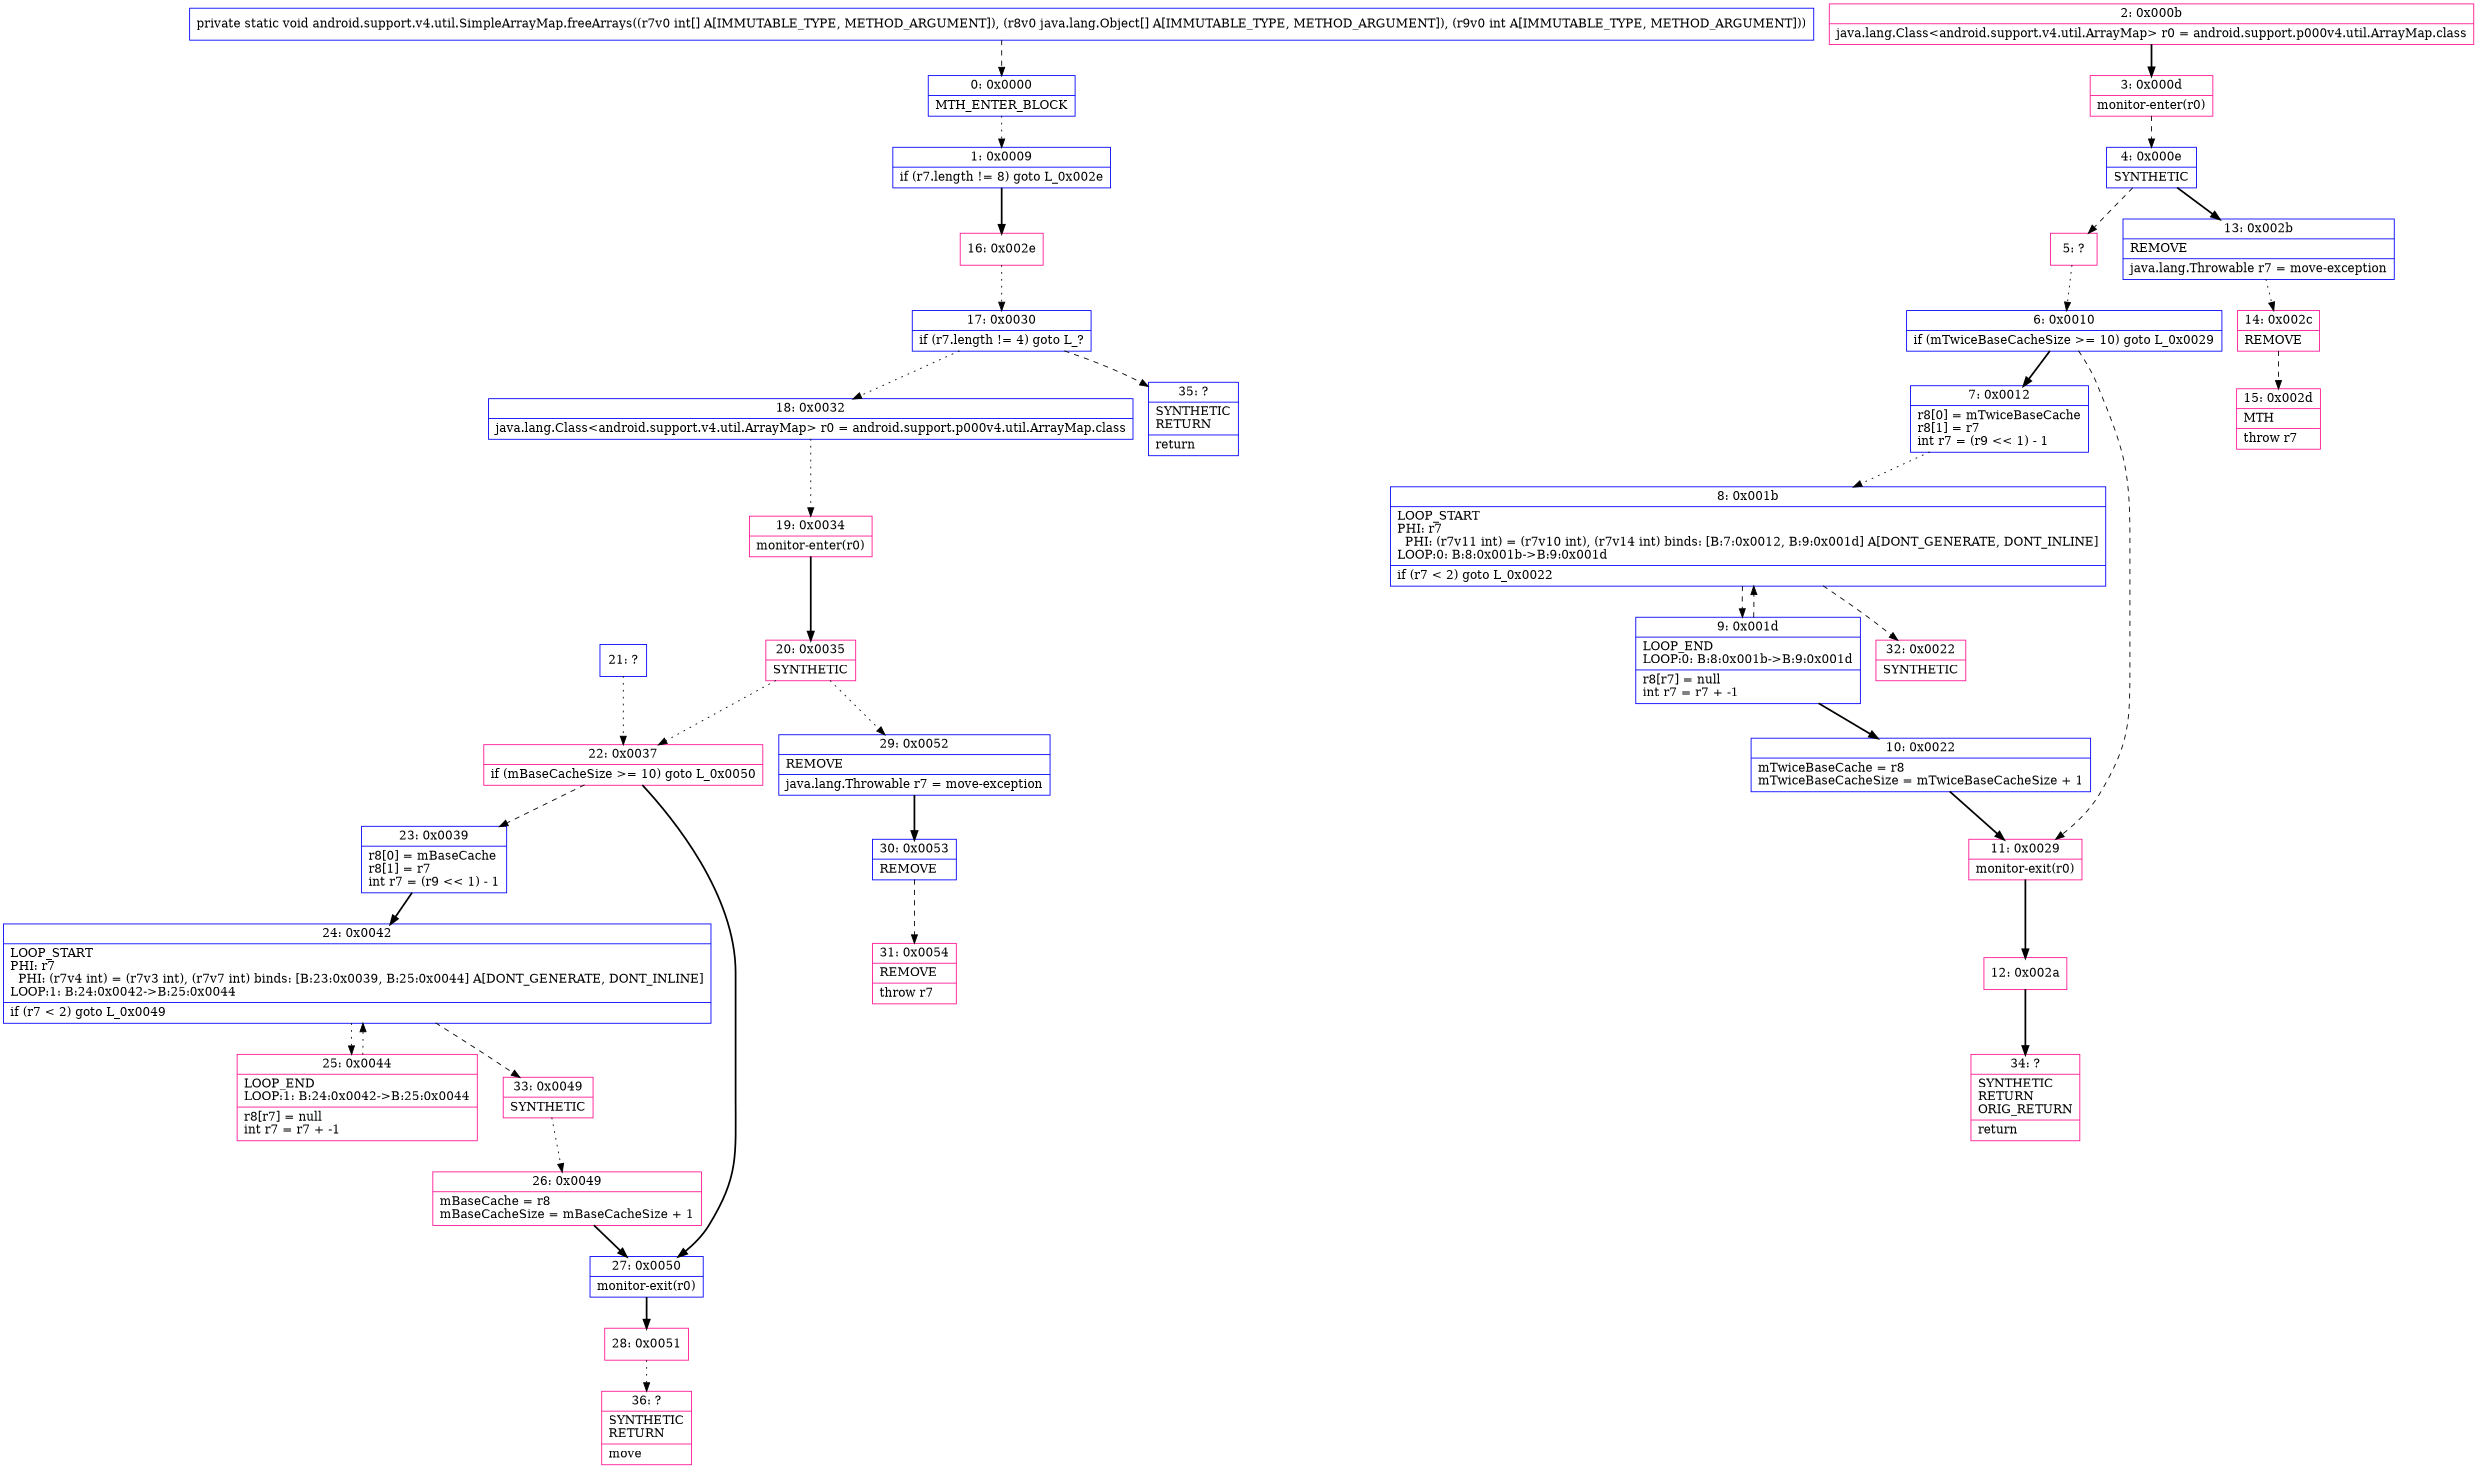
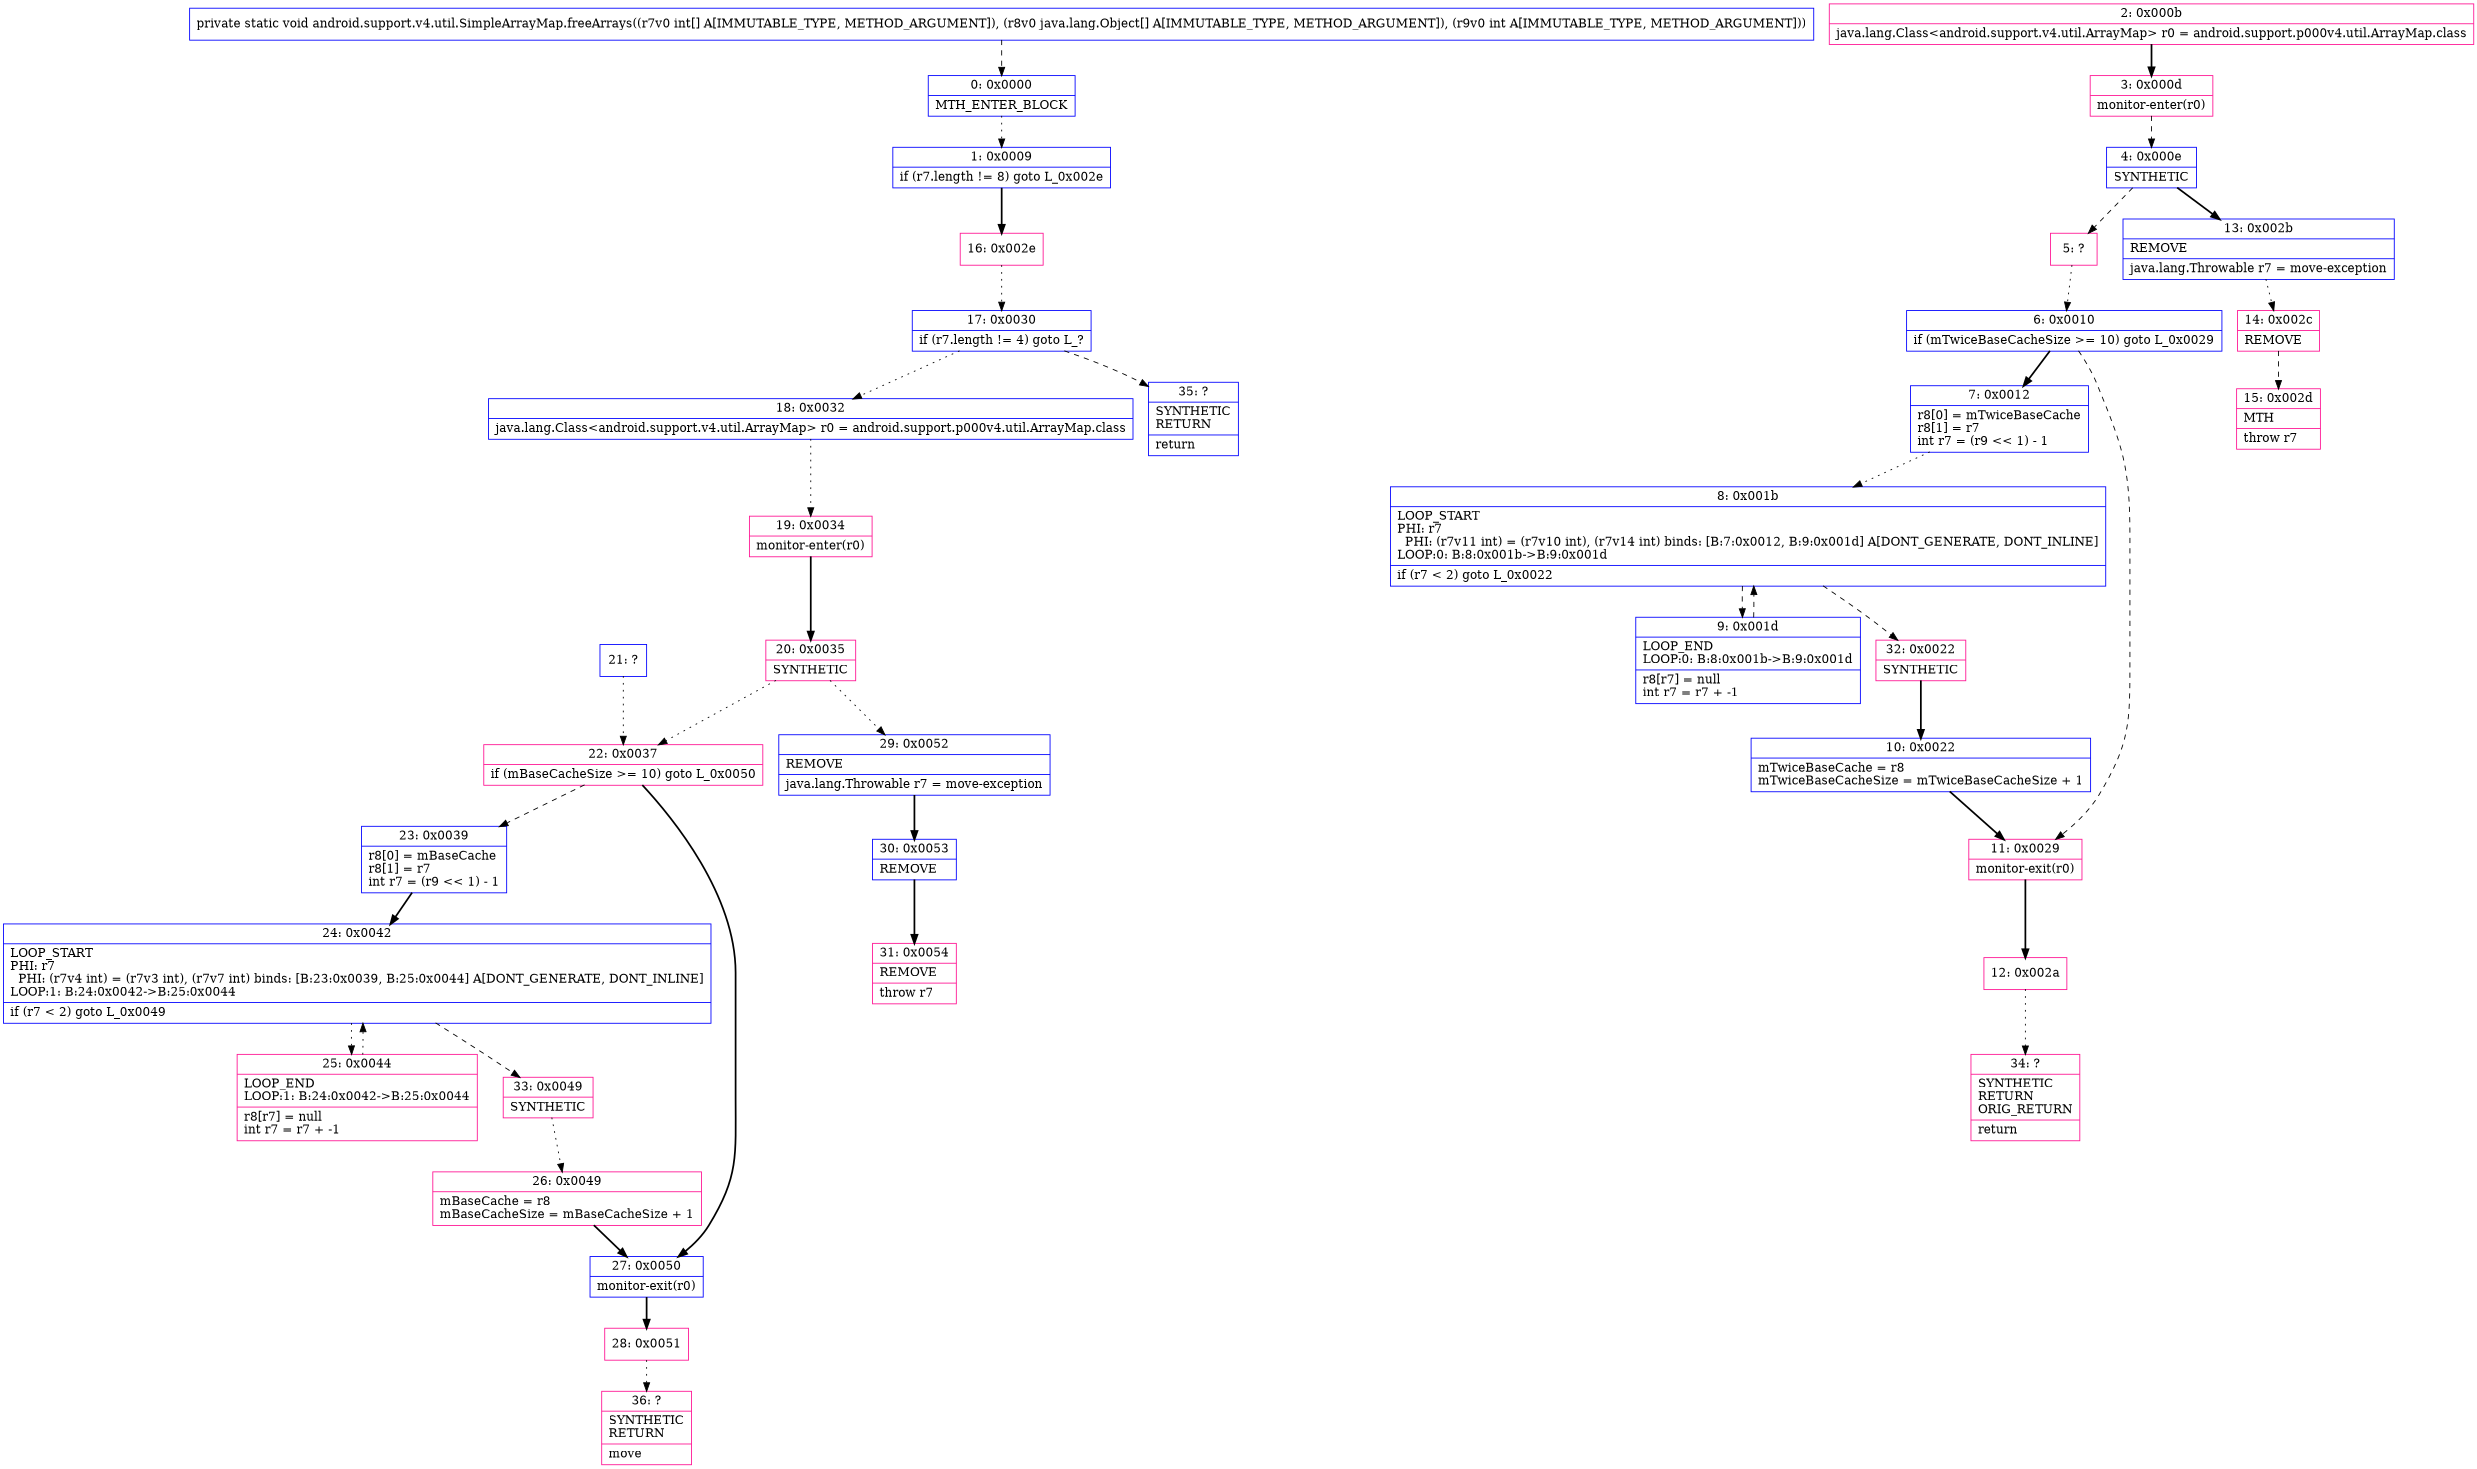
(1844, 719) -> (1921, 705)
(914, 907) -> (914, 907)
(2025, 1018) -> (2025, 1018)
